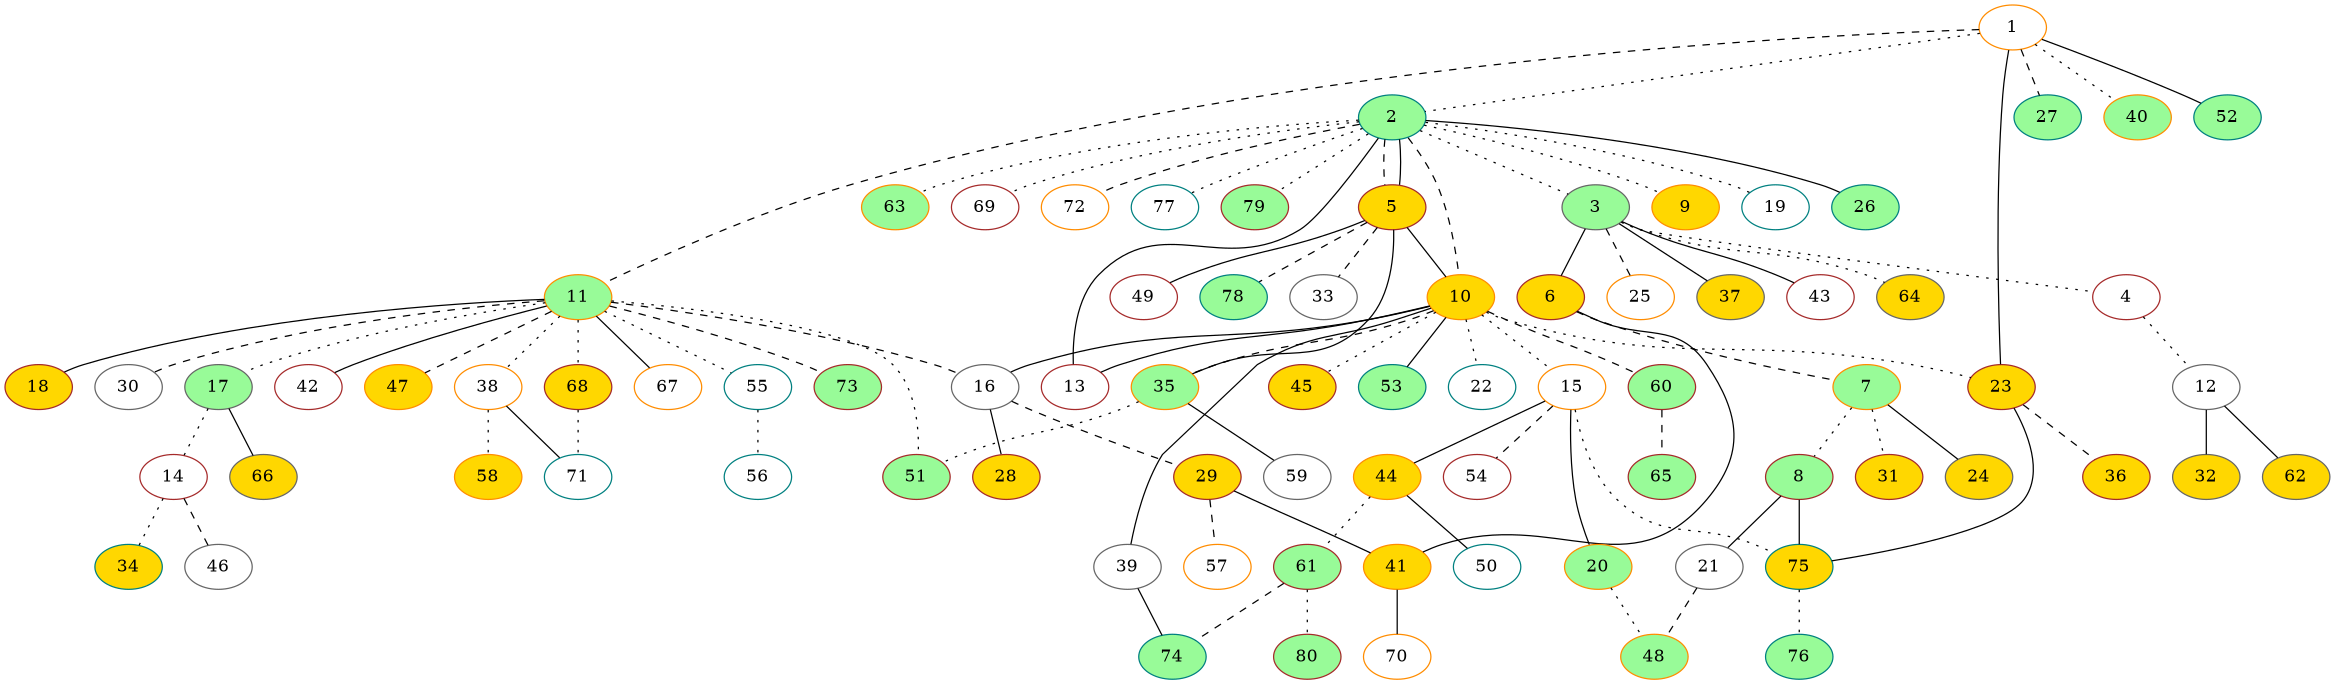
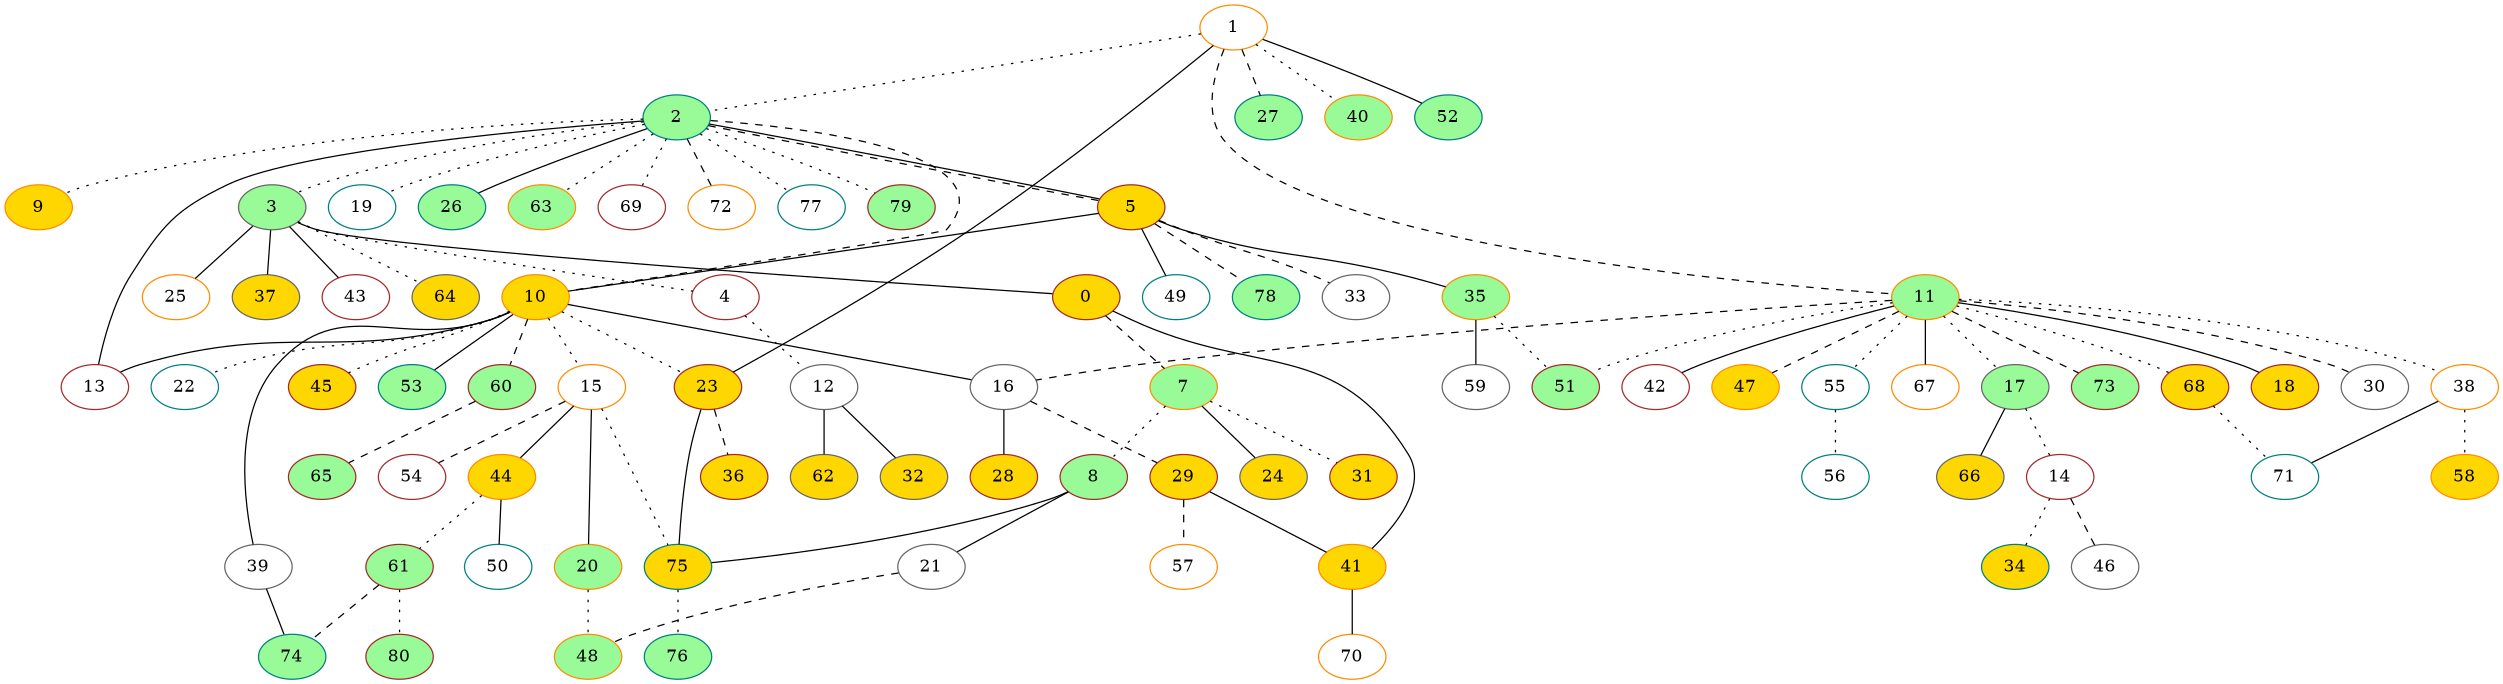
(1618, 252) -> (224, 252)
(1144, 297) -> (1176, 297)
(1551, 297) -> (1086, 297)
(1313, 342) -> none
